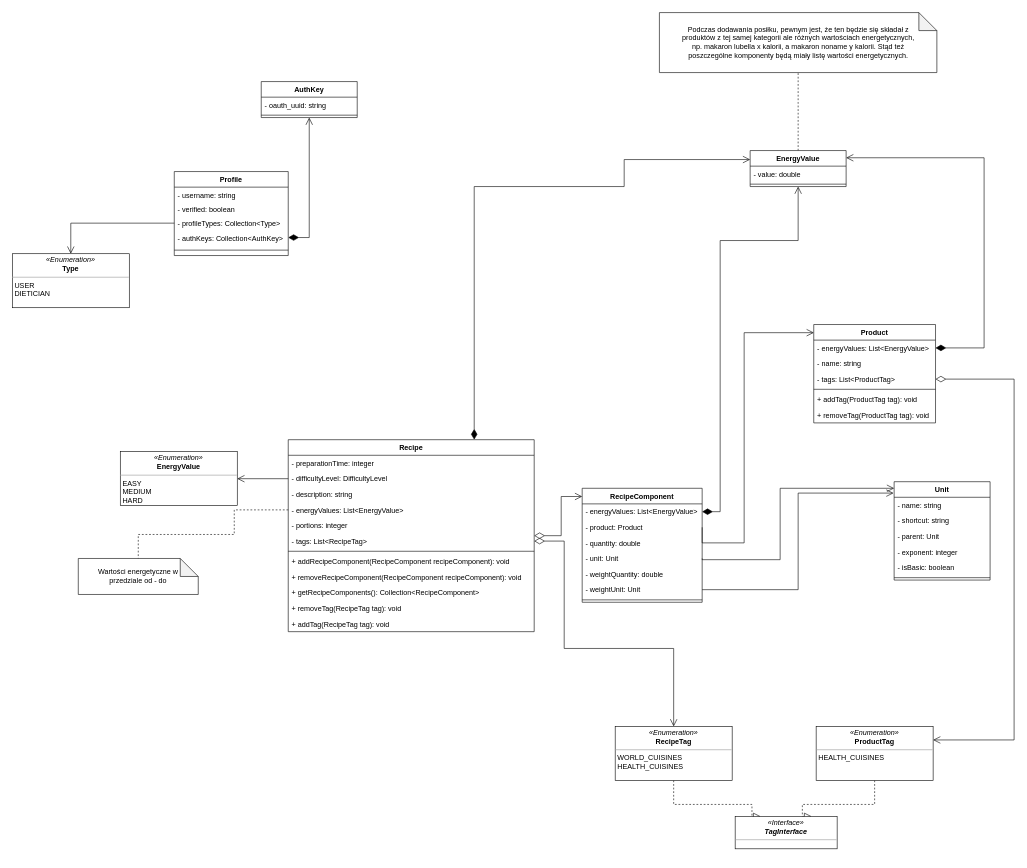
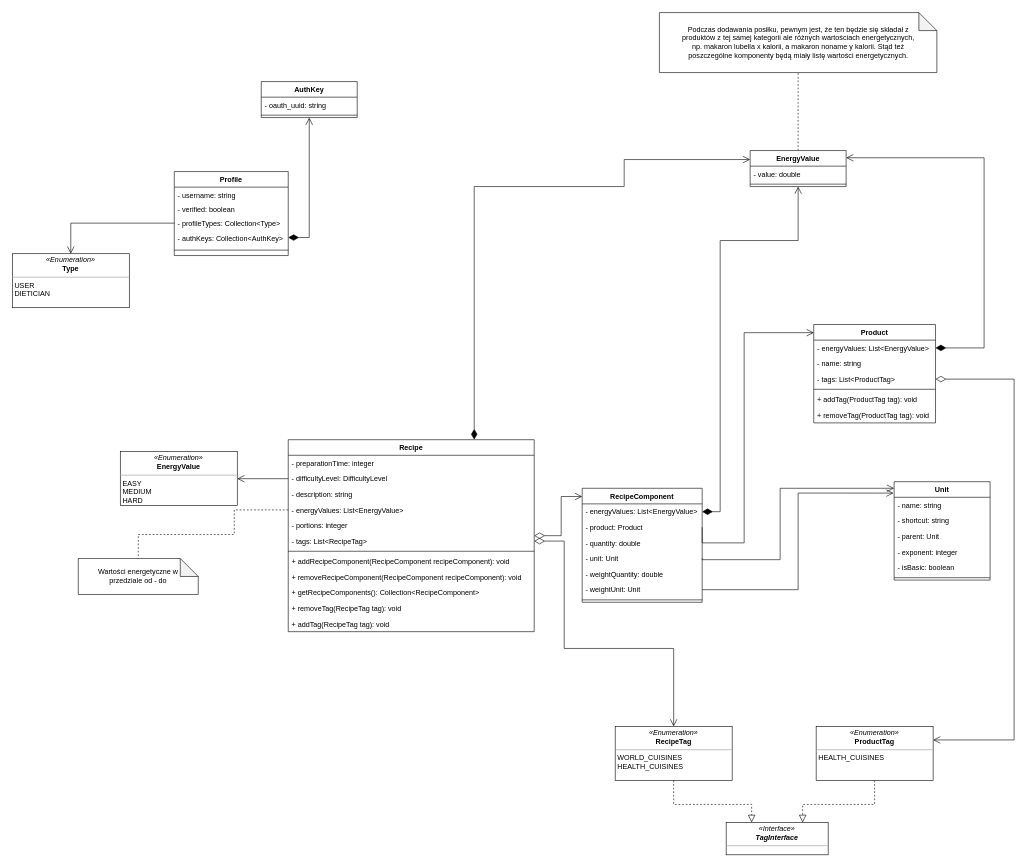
(786, 833) -> (777, 839)
